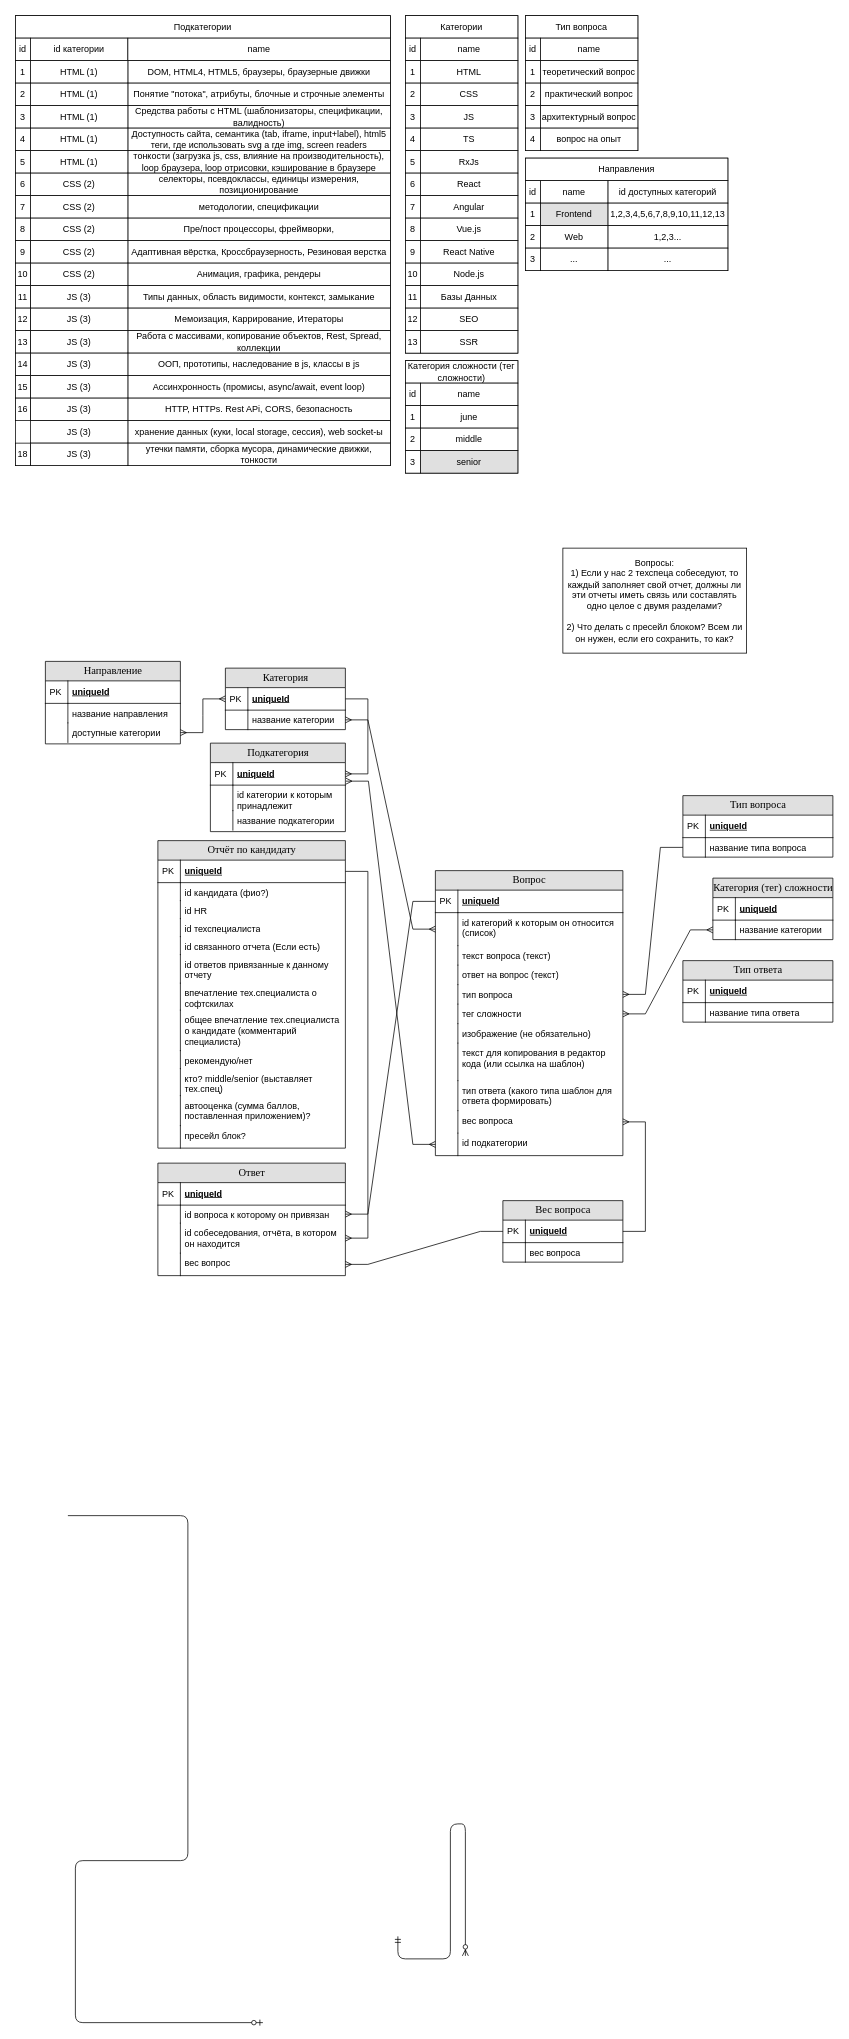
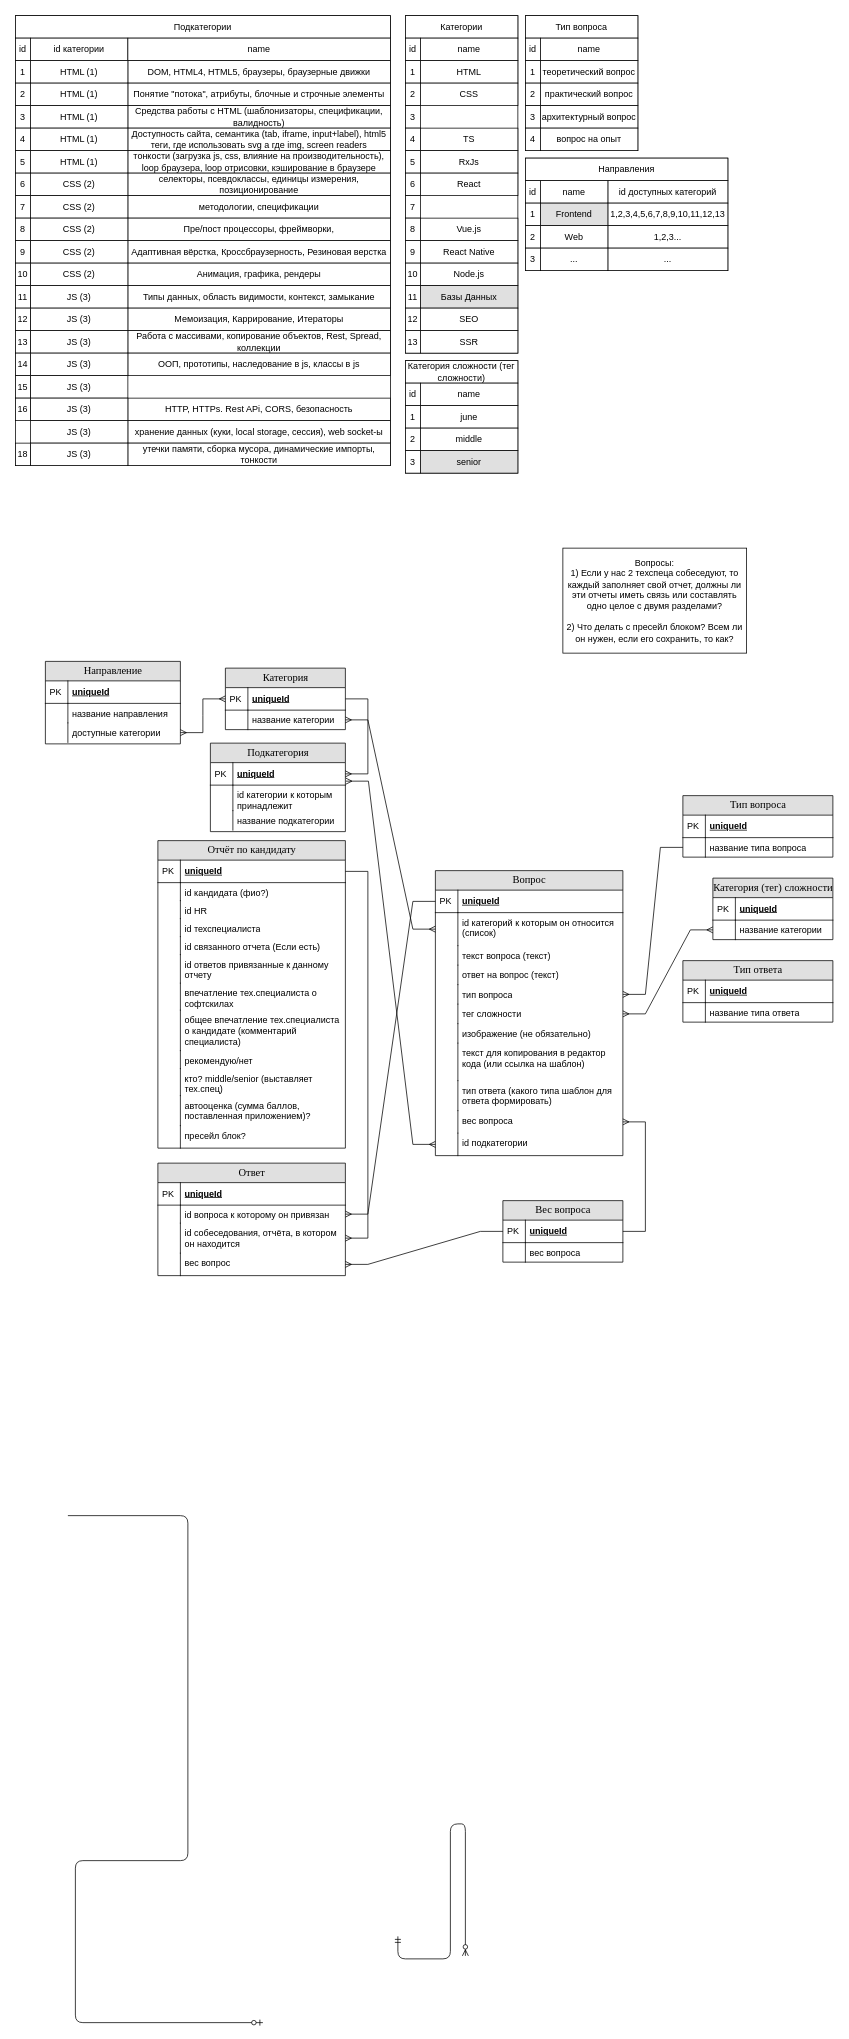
(469, 117) -> none
(469, 207) -> none
(469, 297) -> (469, 297)
(259, 387) -> none
(259, 454) -> (259, 454)
